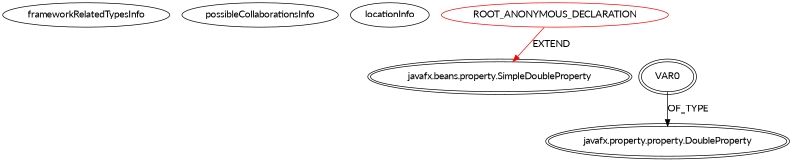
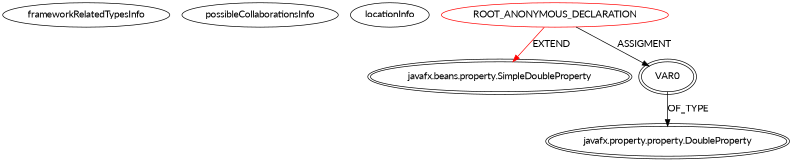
none -> (610, 45)
